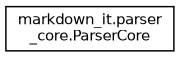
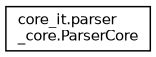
(90, 29) -> (78, 29)
